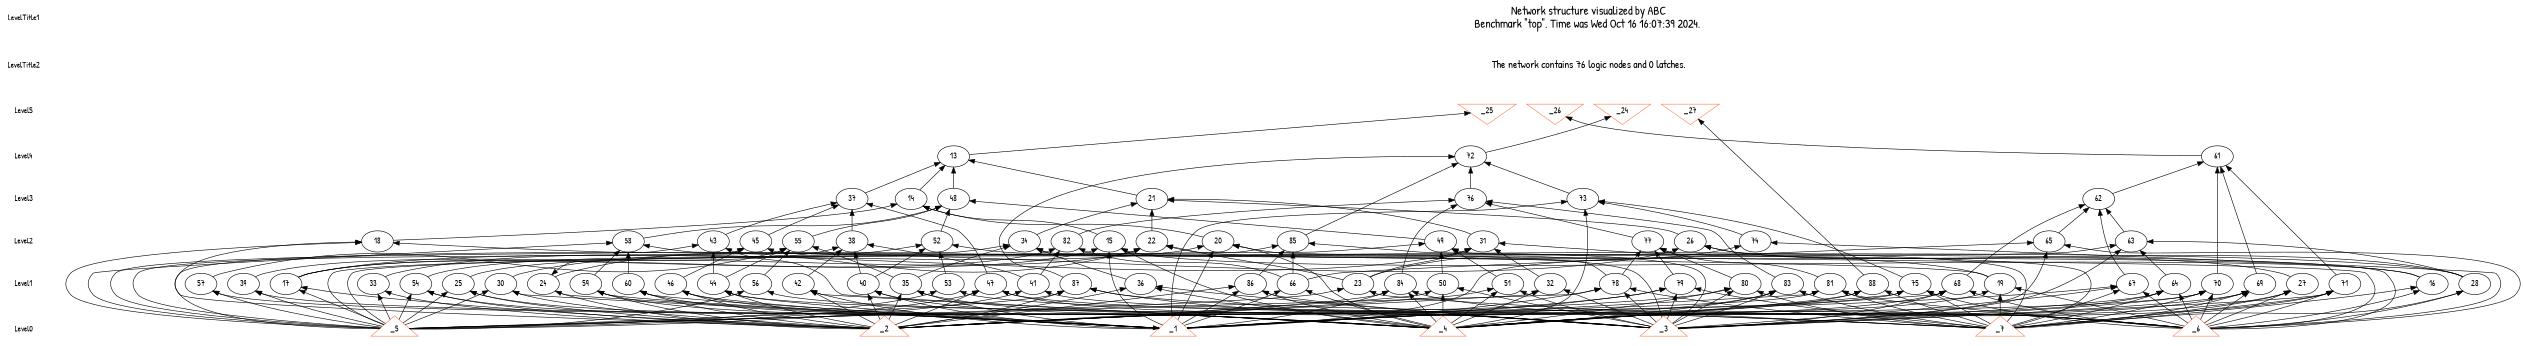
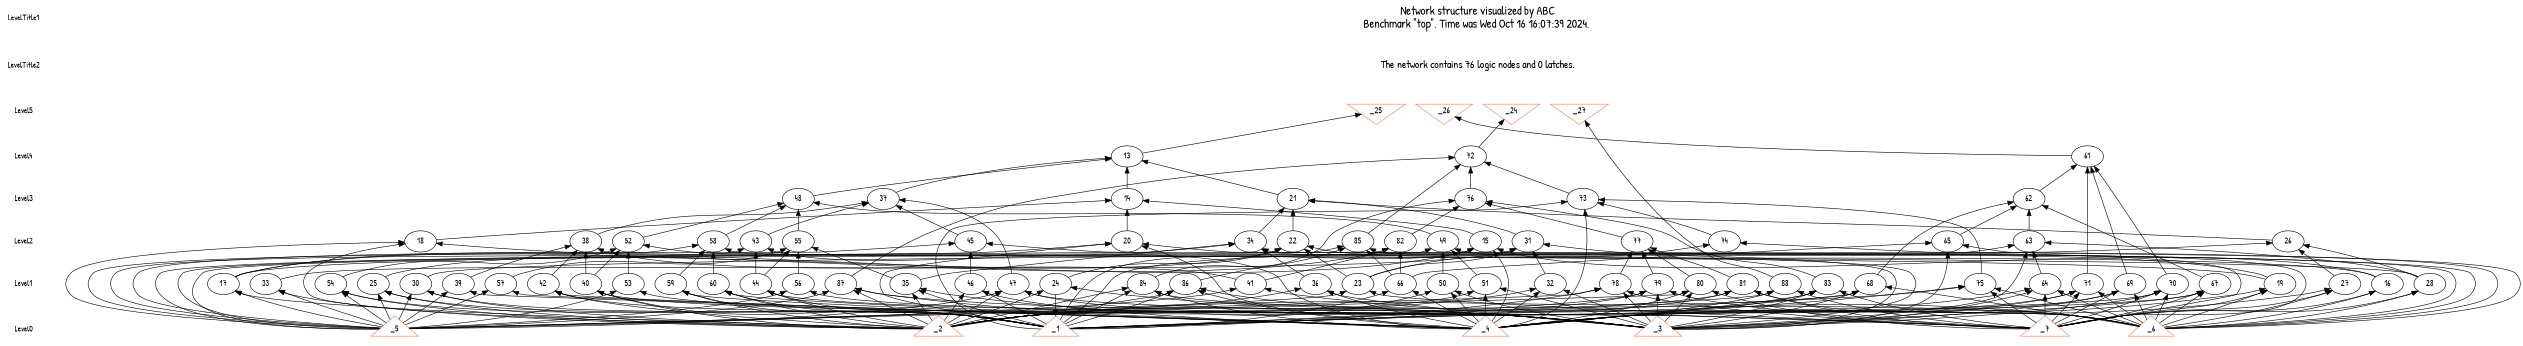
(1082, 256) -> (1360, 308)
